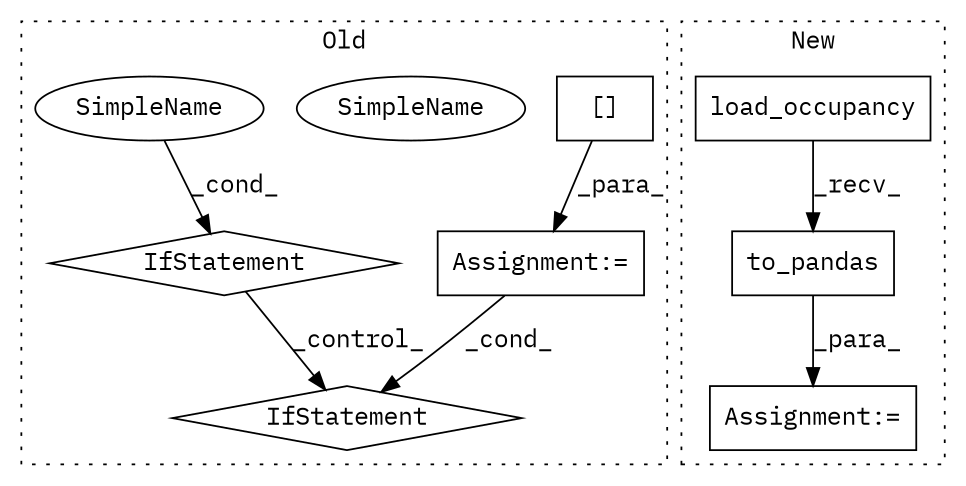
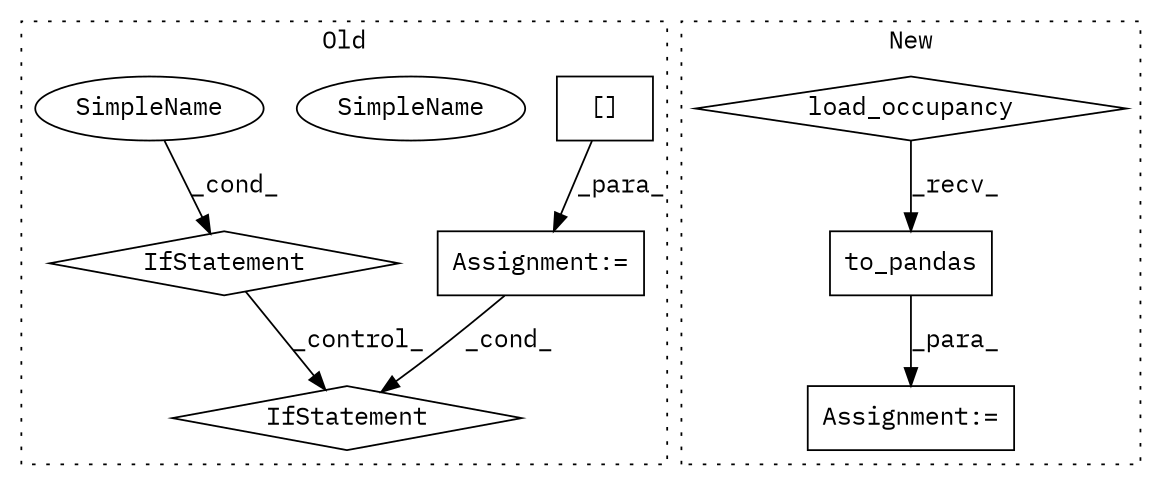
(813, 109) -> (911, 109)
